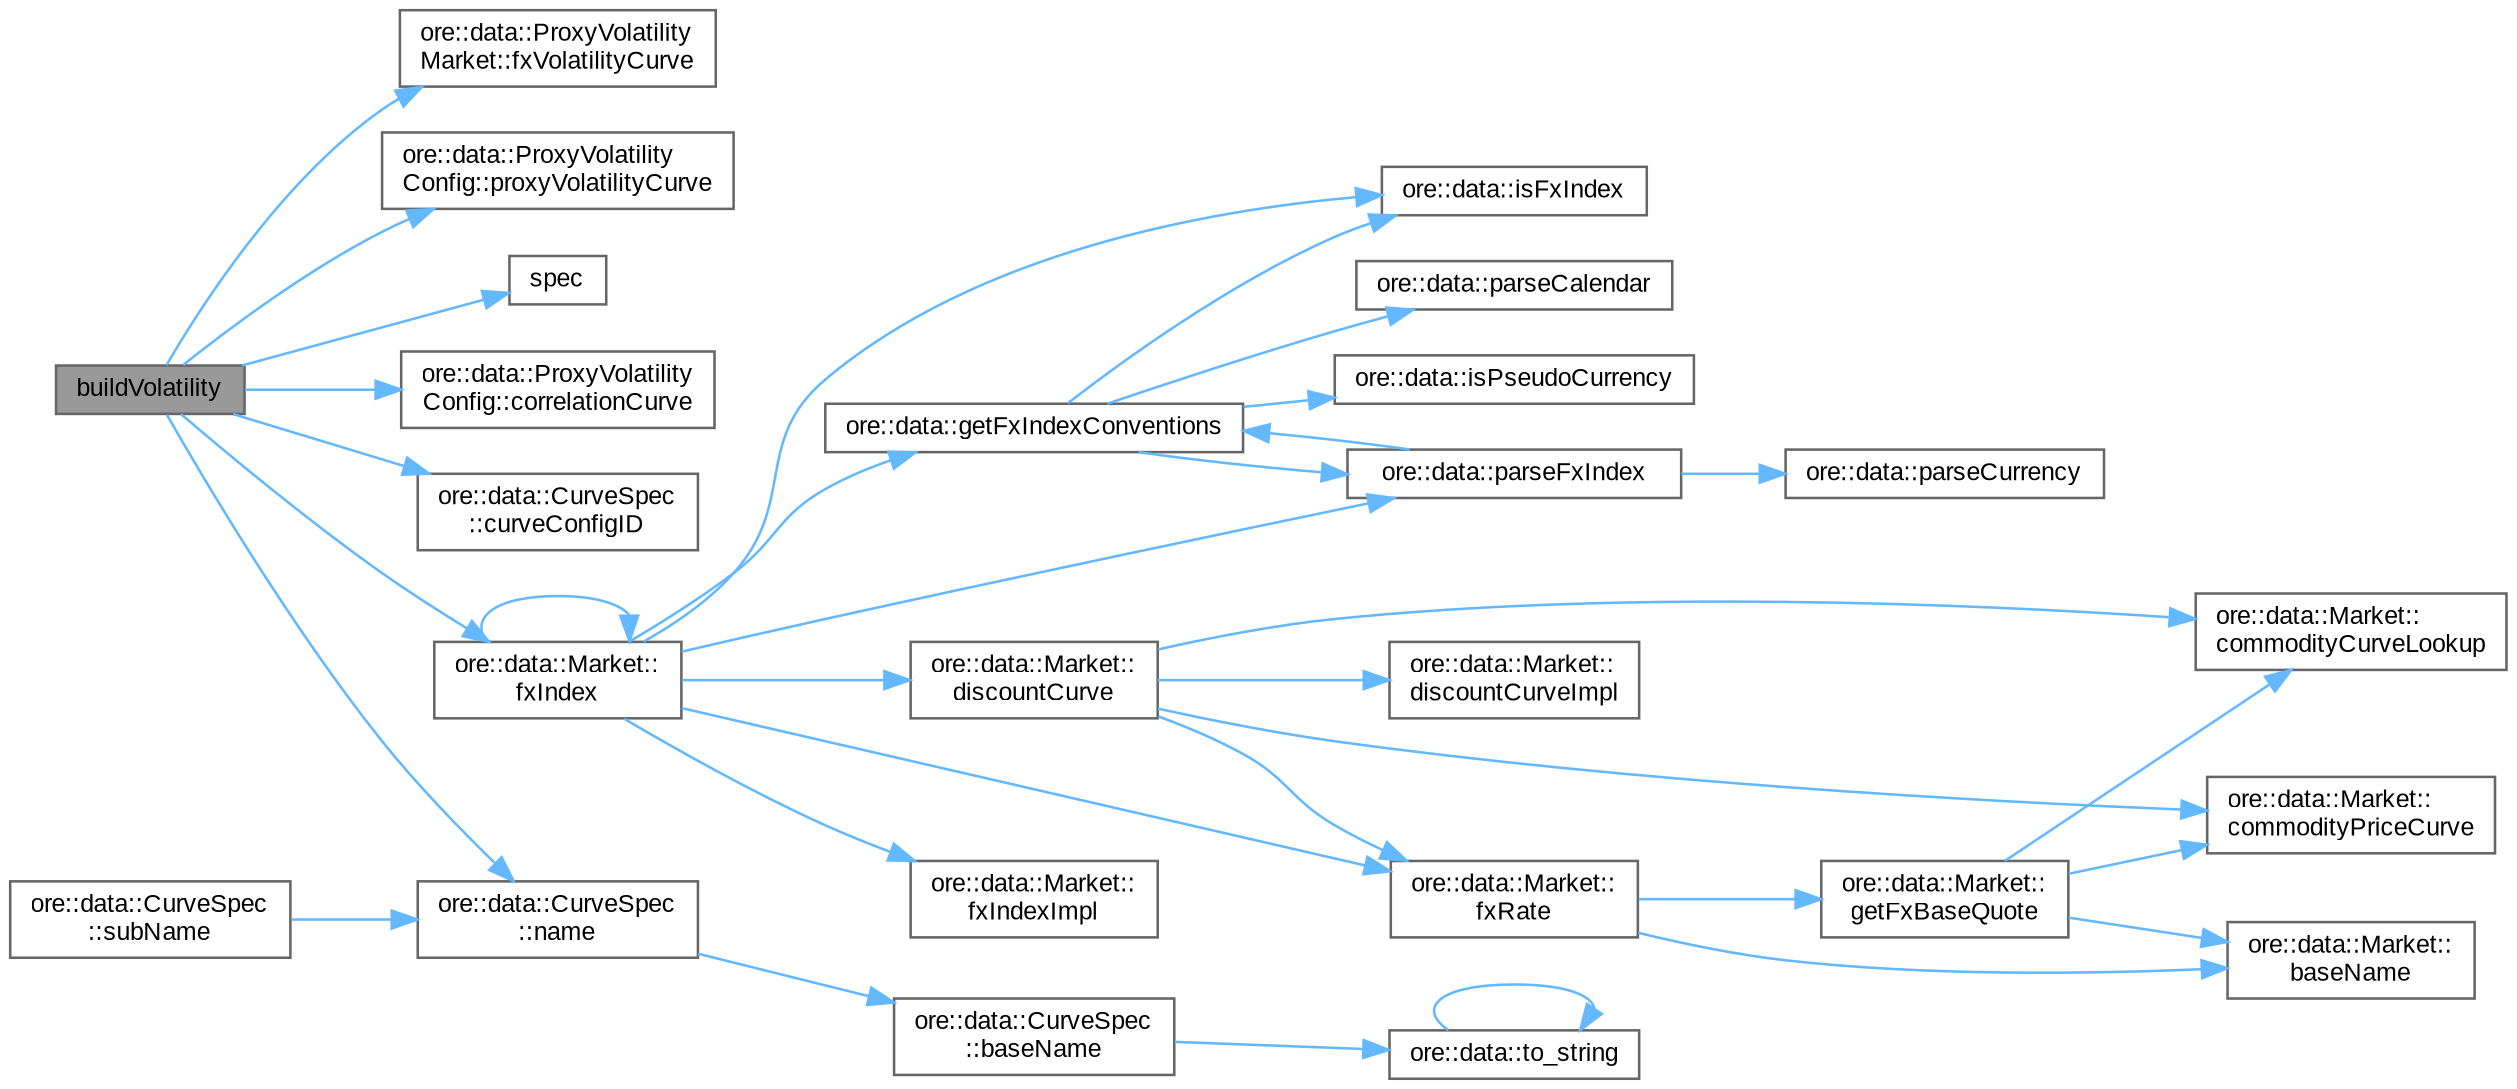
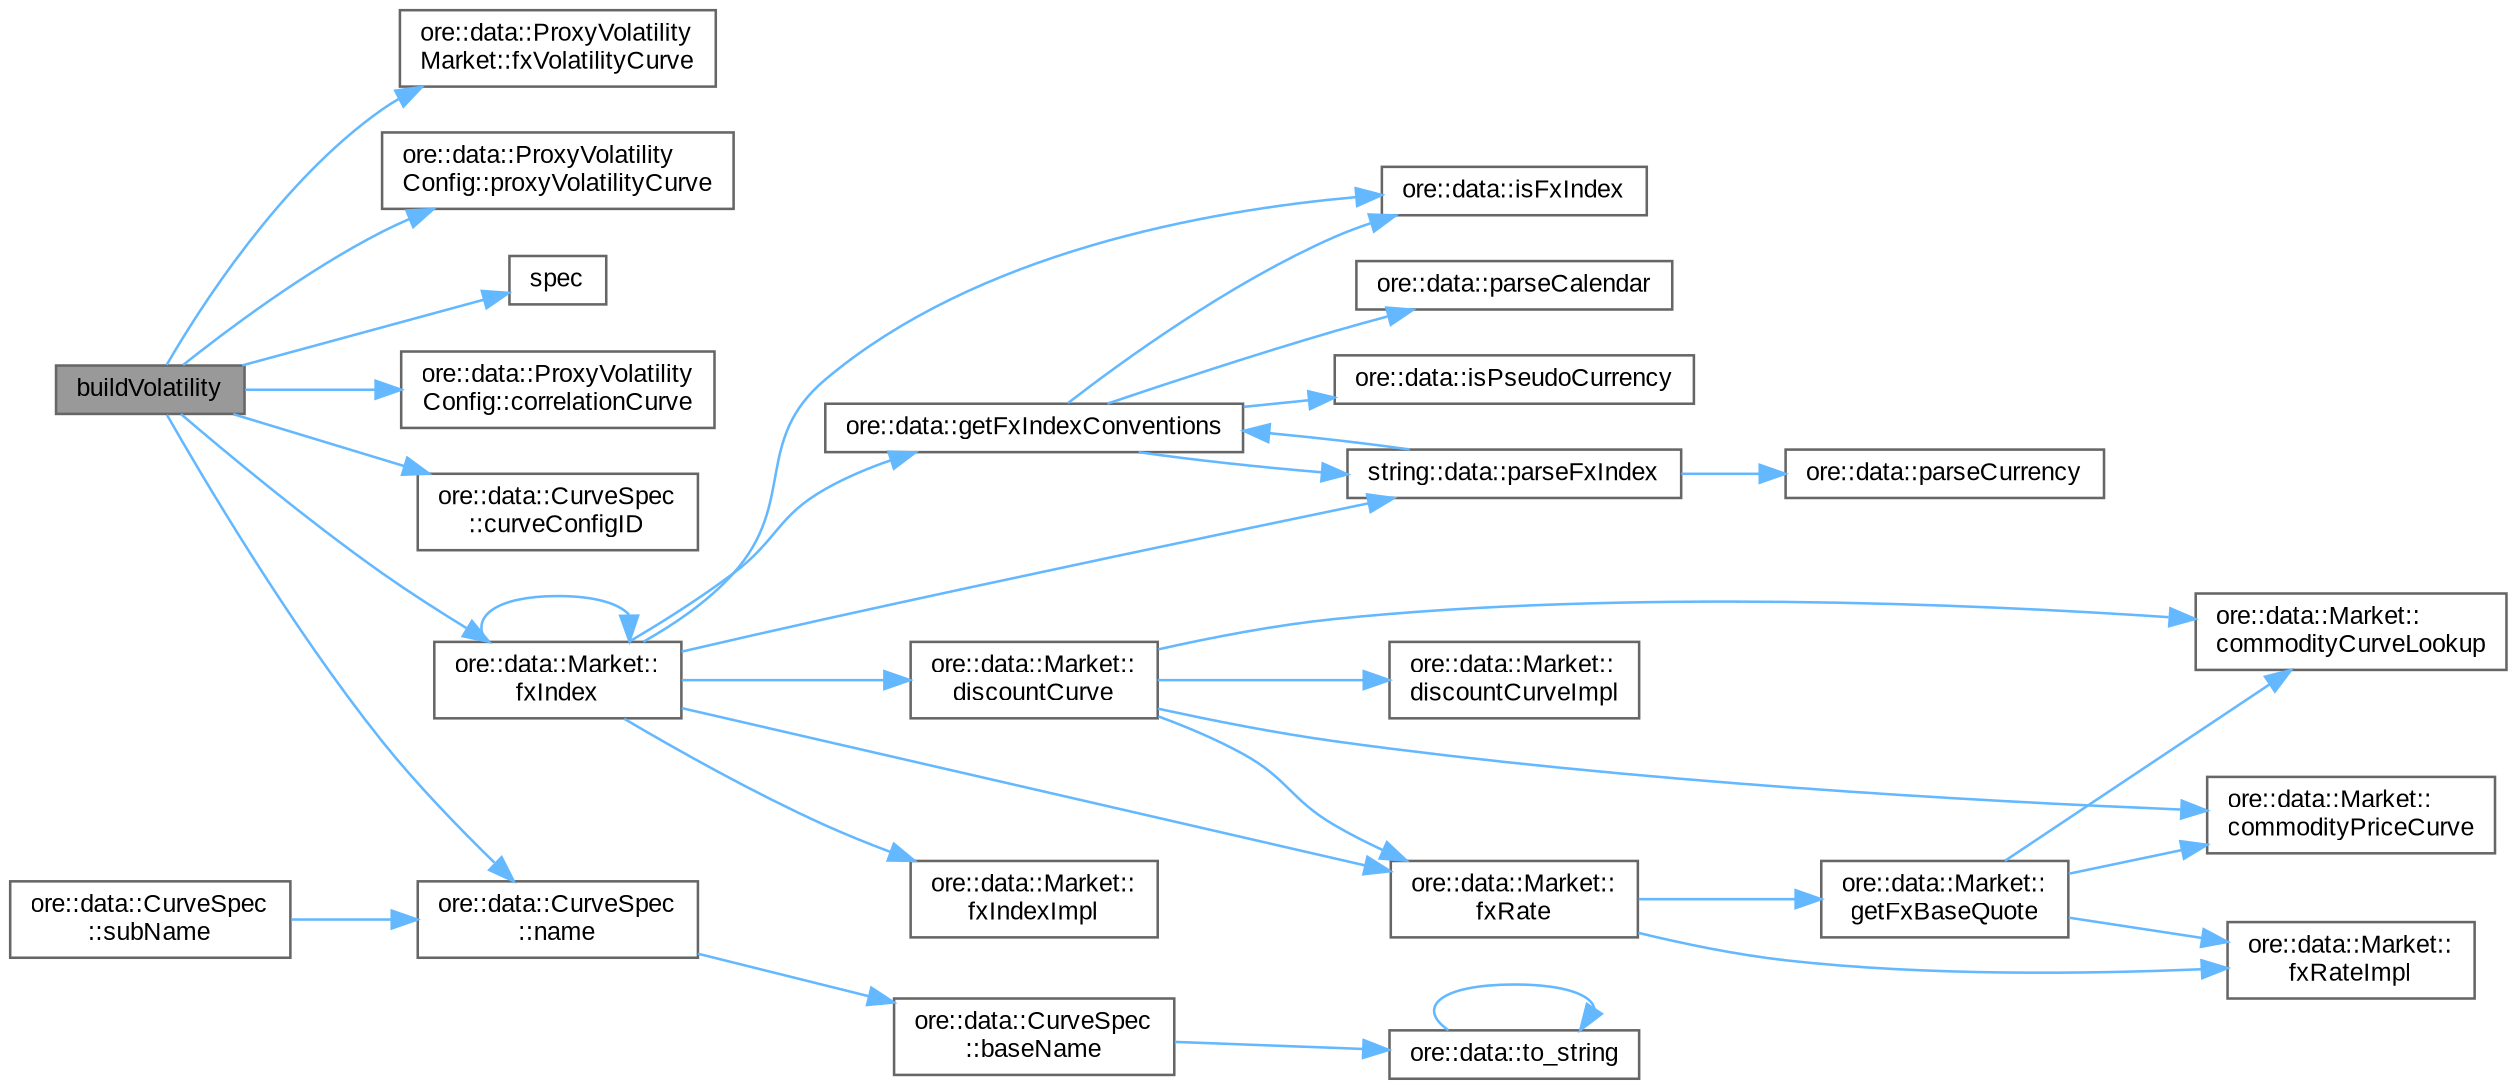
(1514, 474) -> (1514, 474)
(2351, 960) -> (2351, 960)
